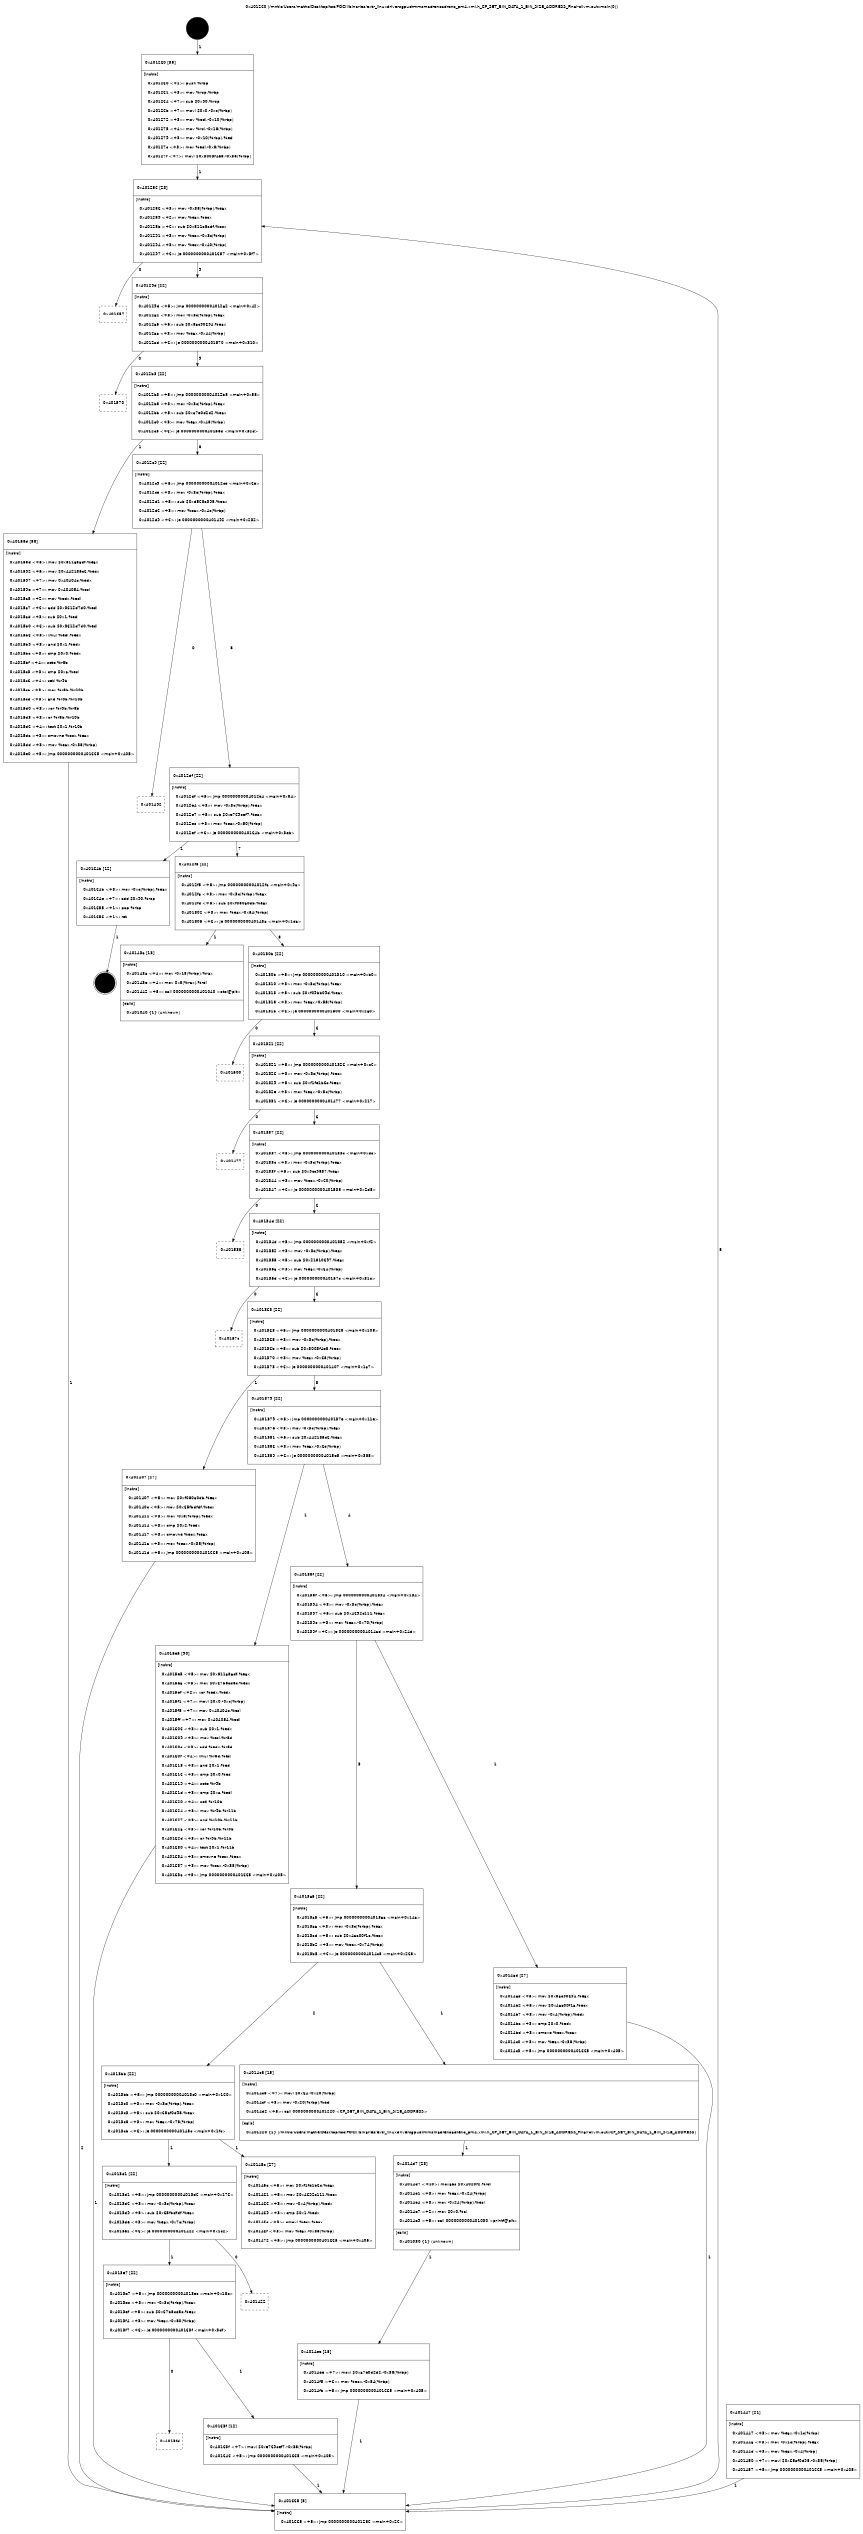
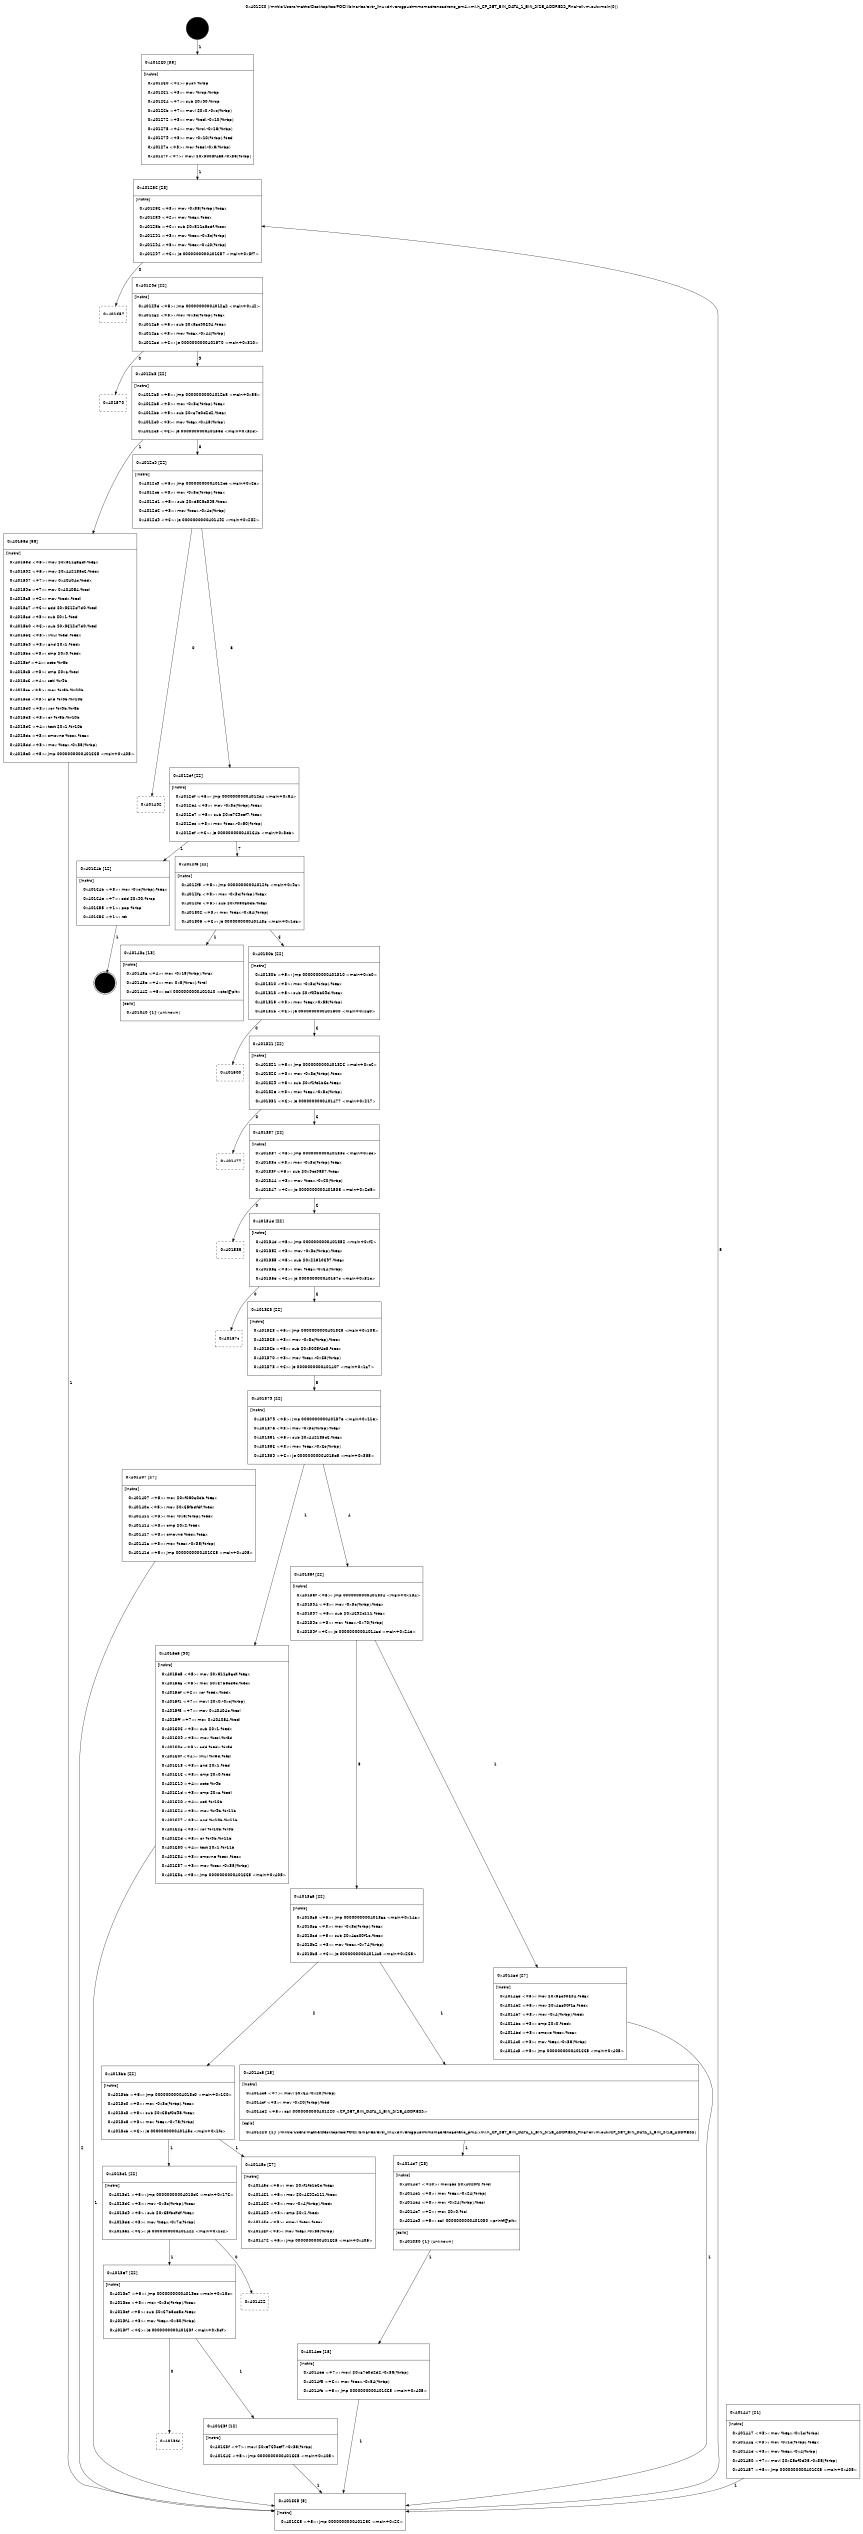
(197, 268) -> none
(279, 937) -> (279, 937)
(227, 1418) -> none
